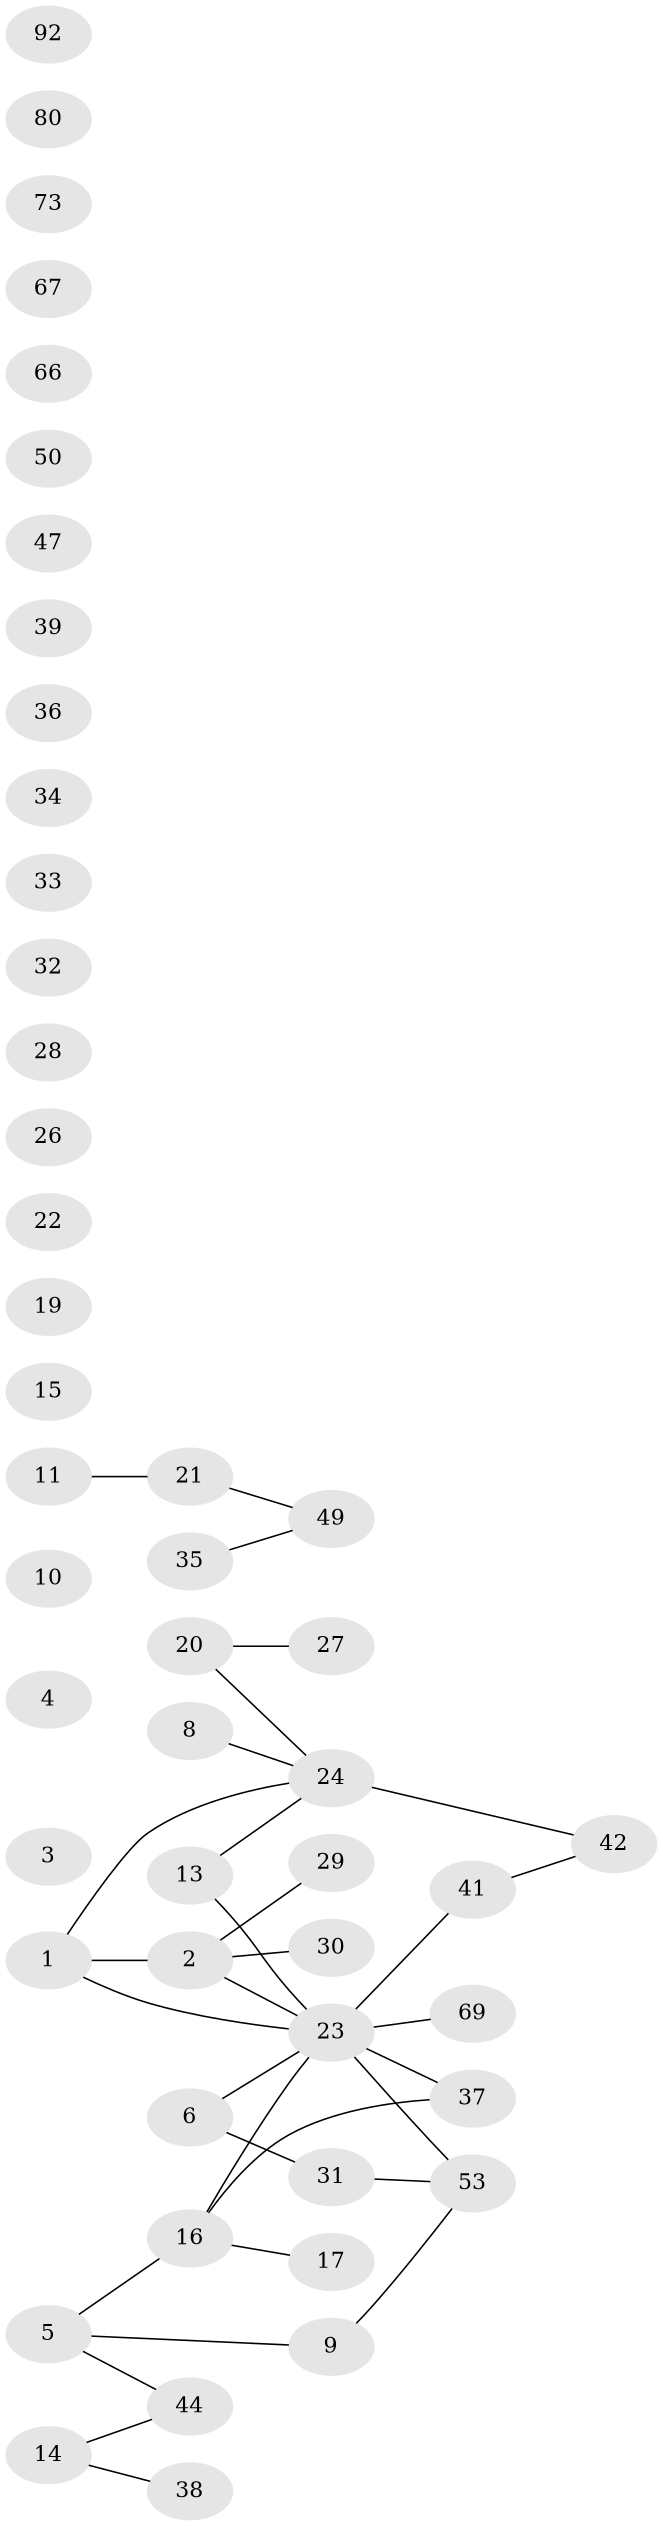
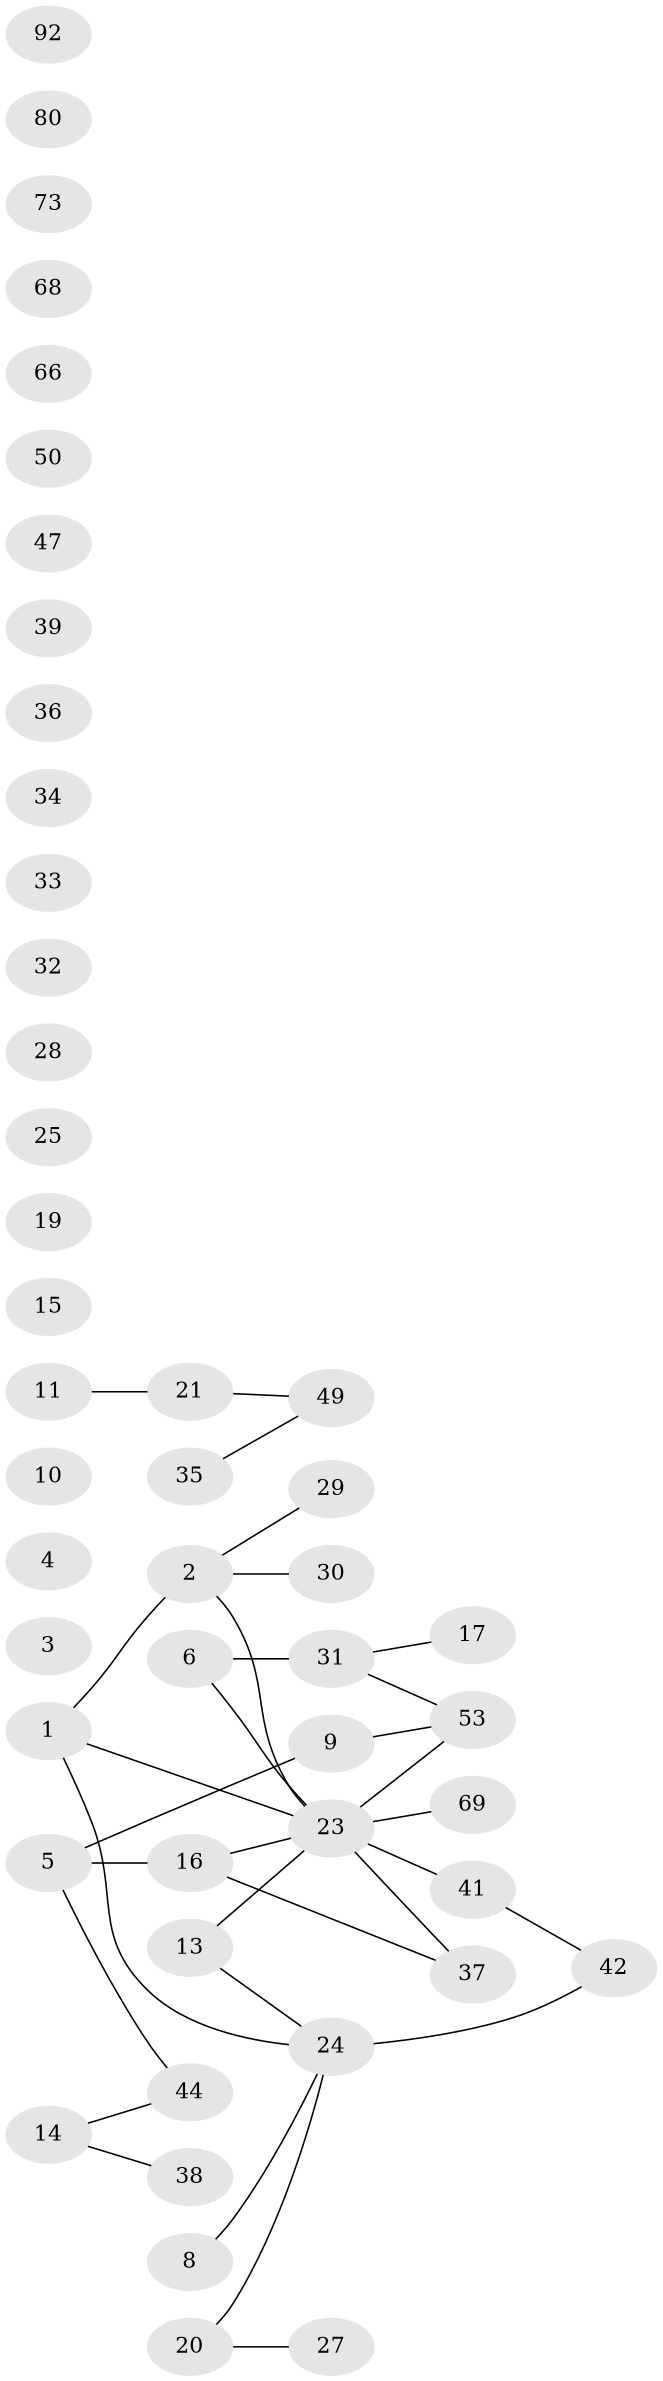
(49, 289) -> (49, 289)
(49, 1137) -> (49, 1137)
(49, 1222) -> none
(261, 2250) -> (402, 1647)
